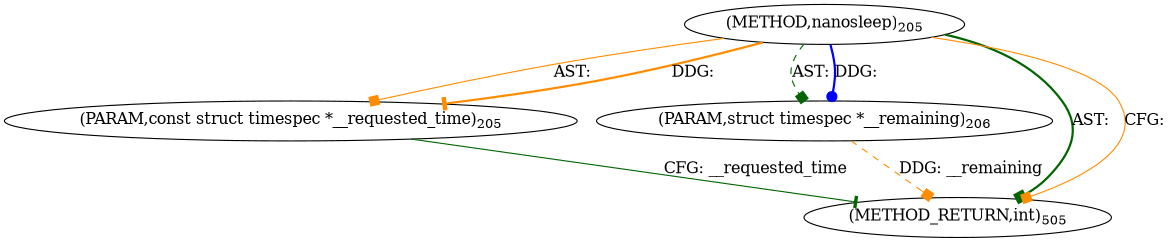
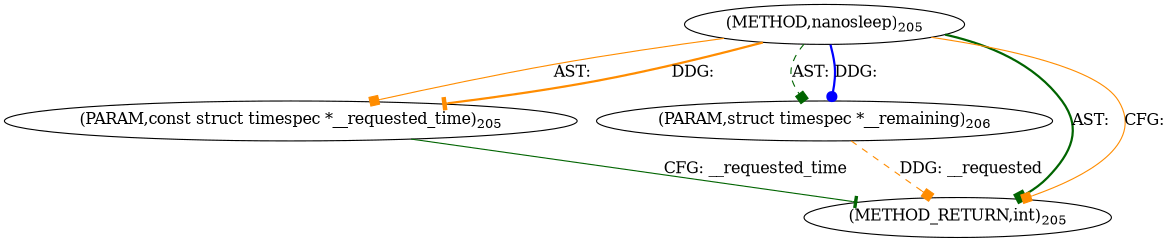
(971, 169) -> (971, 169)
(1054, 216) -> (1054, 216)
